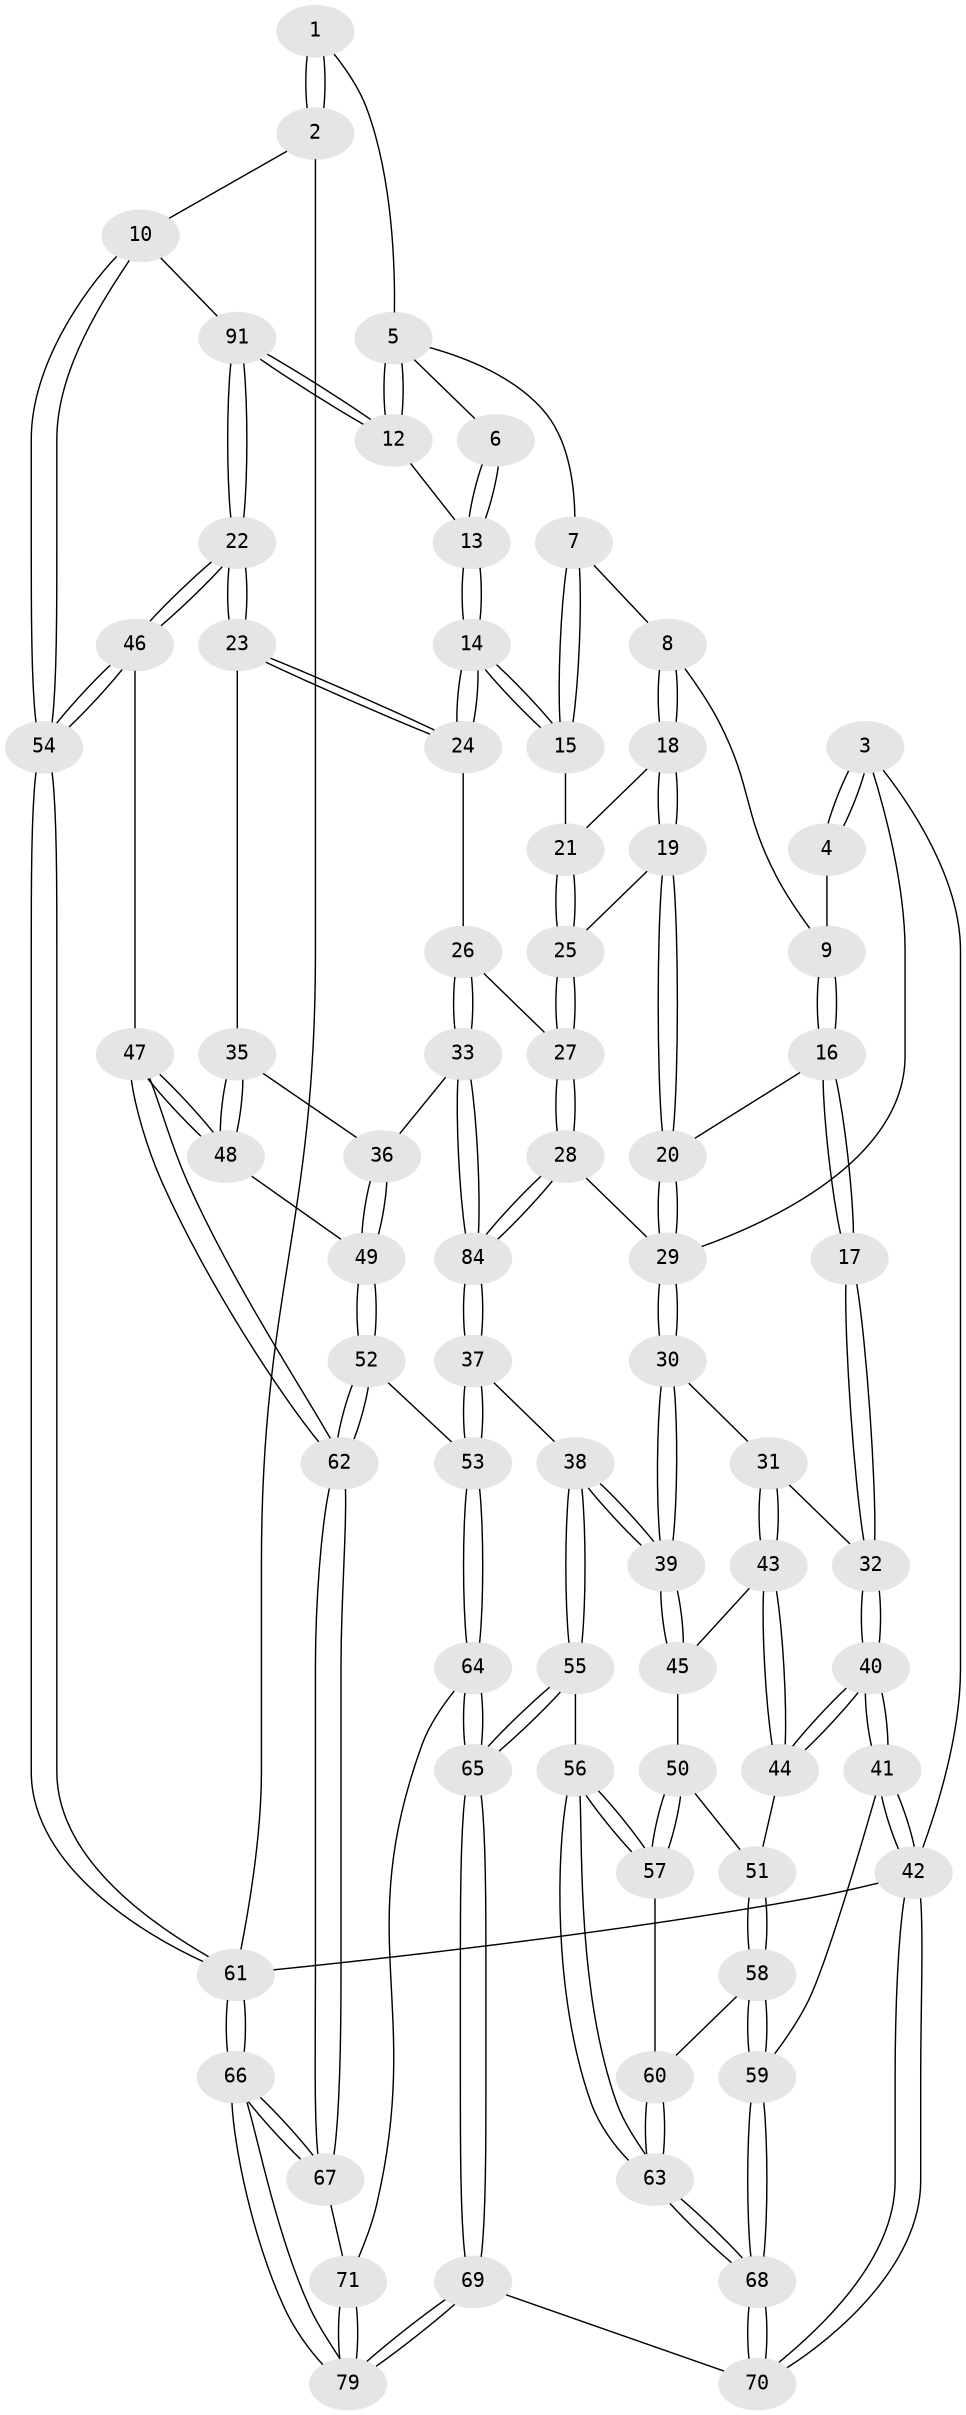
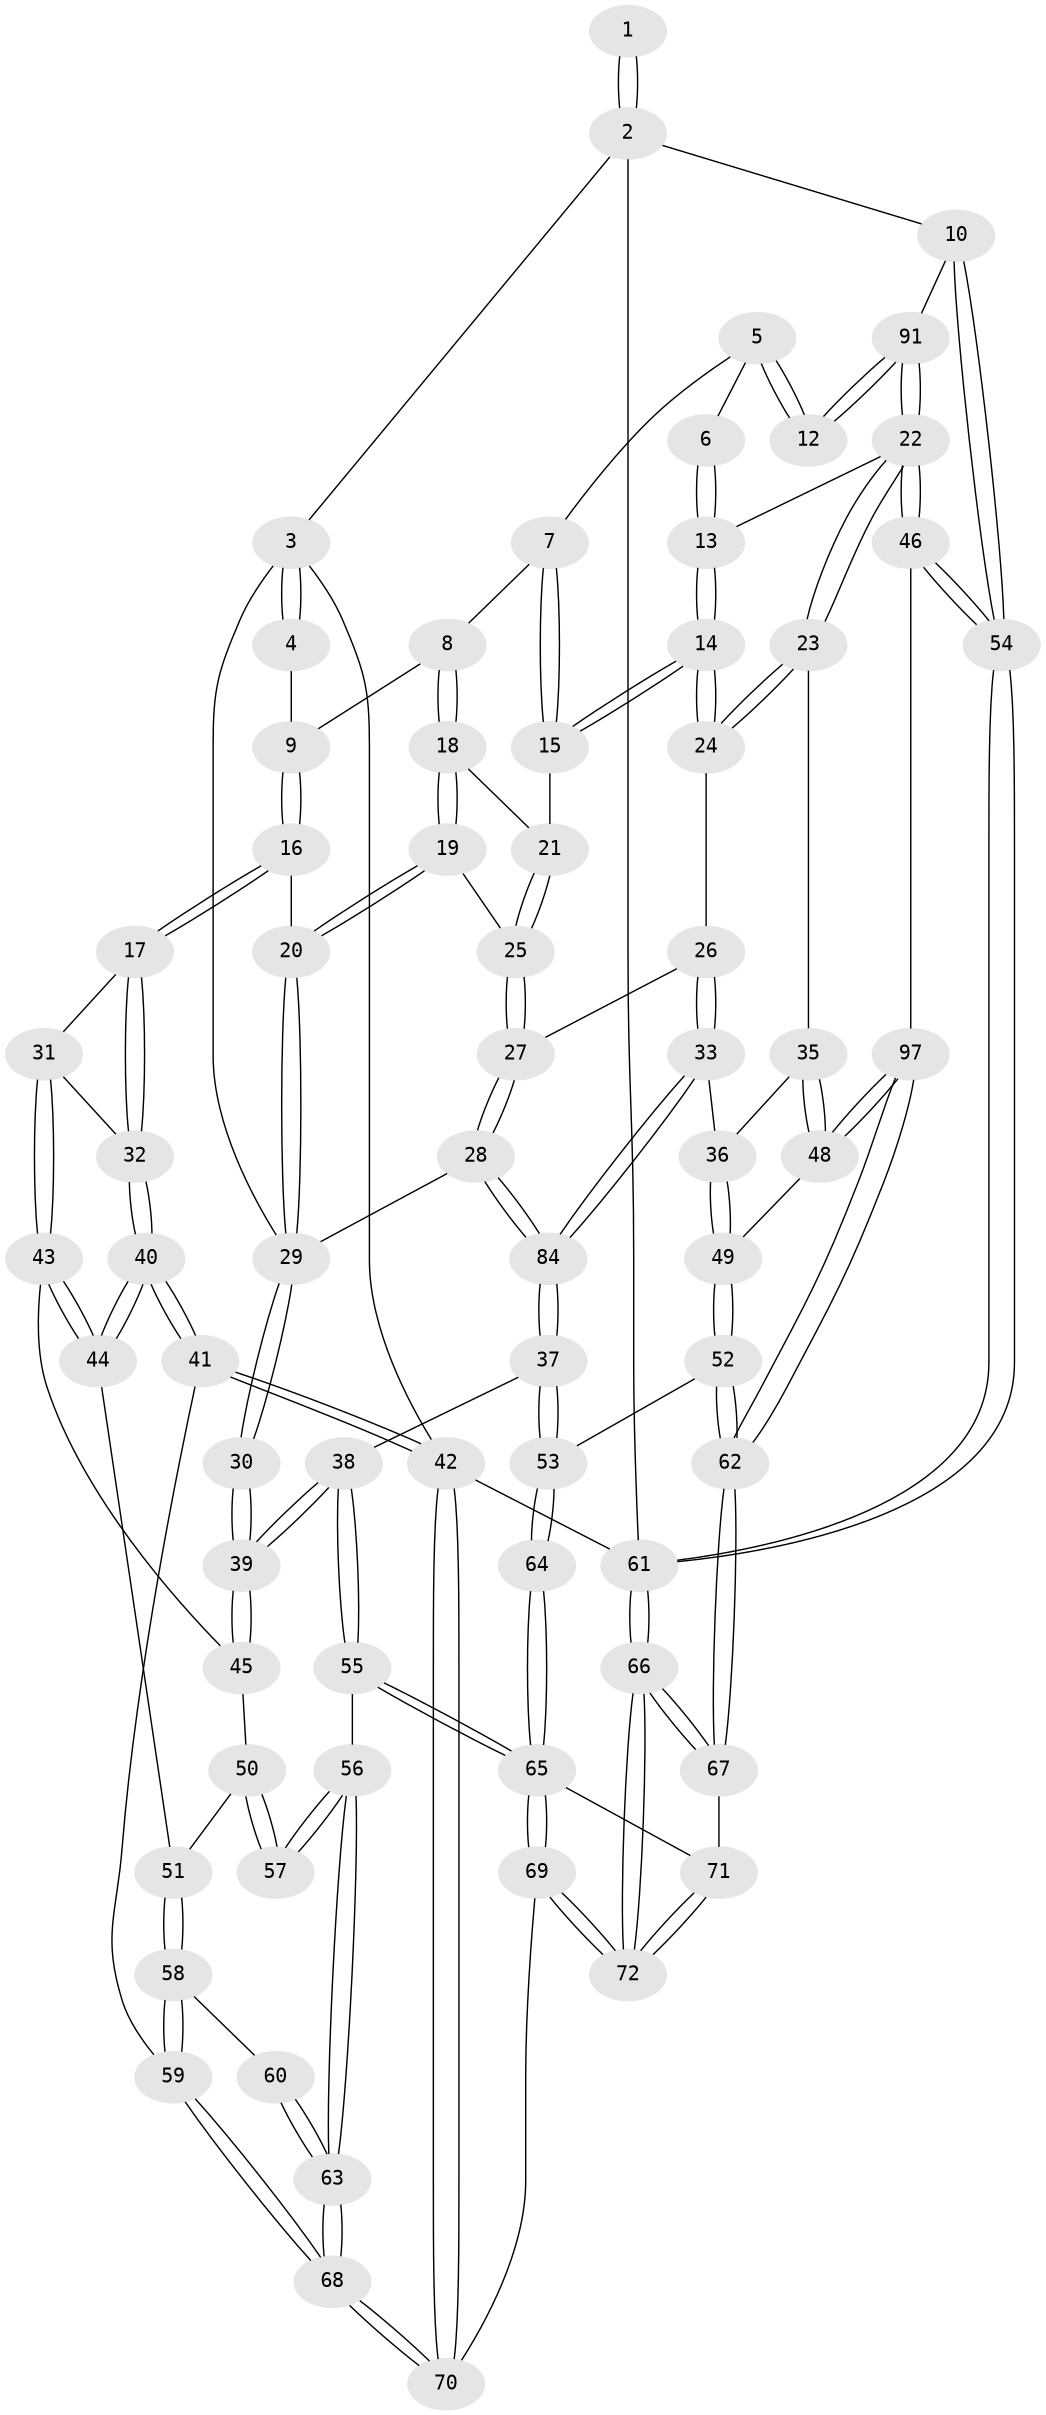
(385, 178) -> none
none -> (459, 338)
(433, 492) -> (809, 492)
(135, 1054) -> (911, 1054)
(718, 1412) -> (90, 1003)
(390, 1970) -> (634, 1825)
(655, 1975) -> none
(348, 2384) -> (628, 1975)
